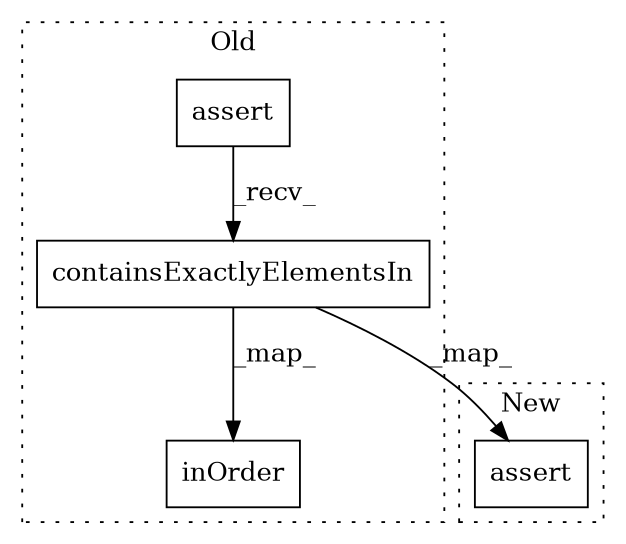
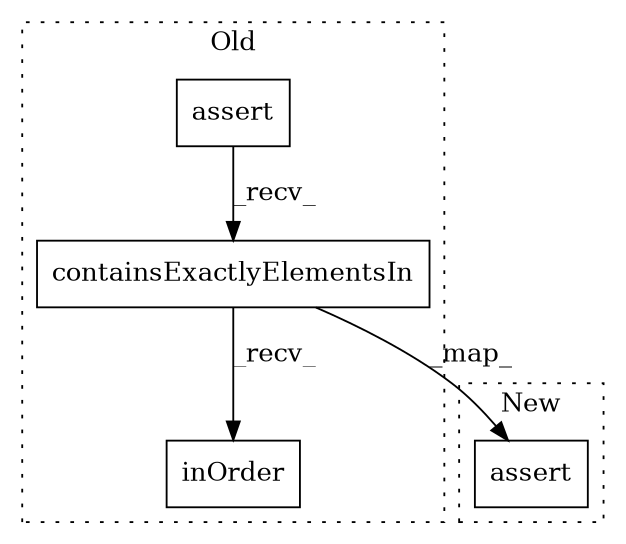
(275, 355) -> (275, 355)
